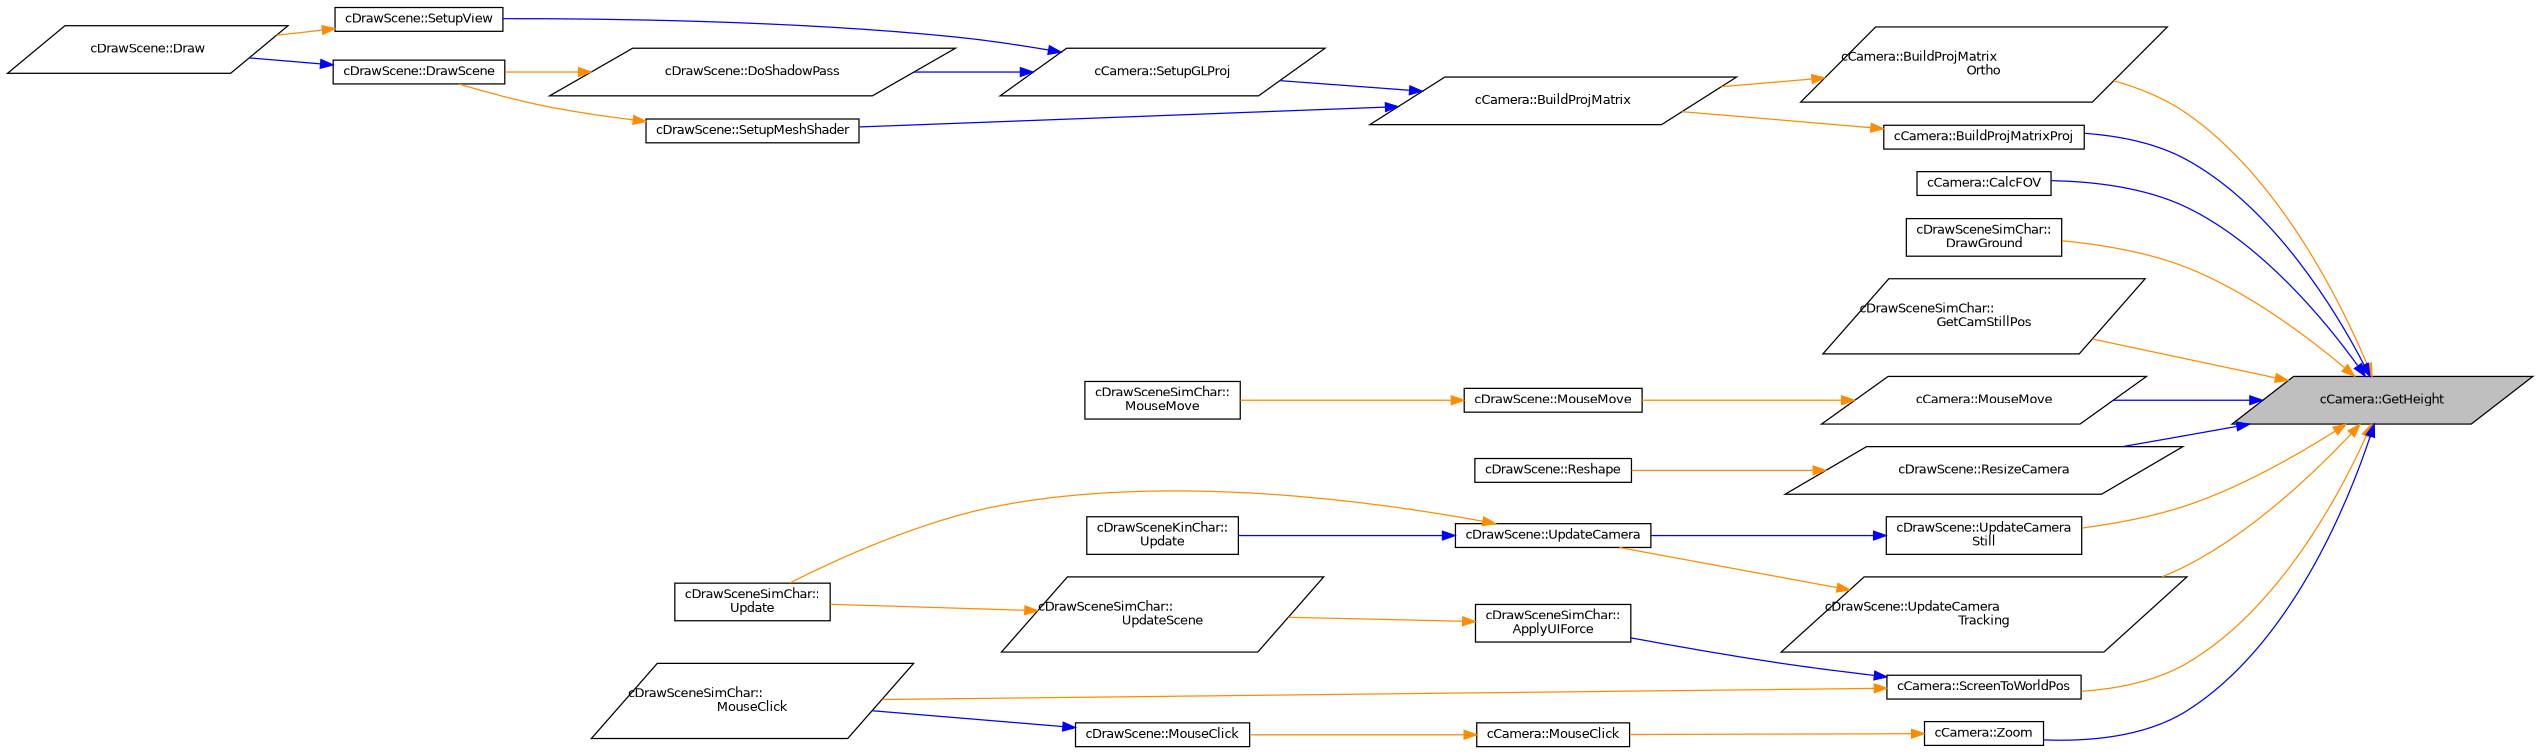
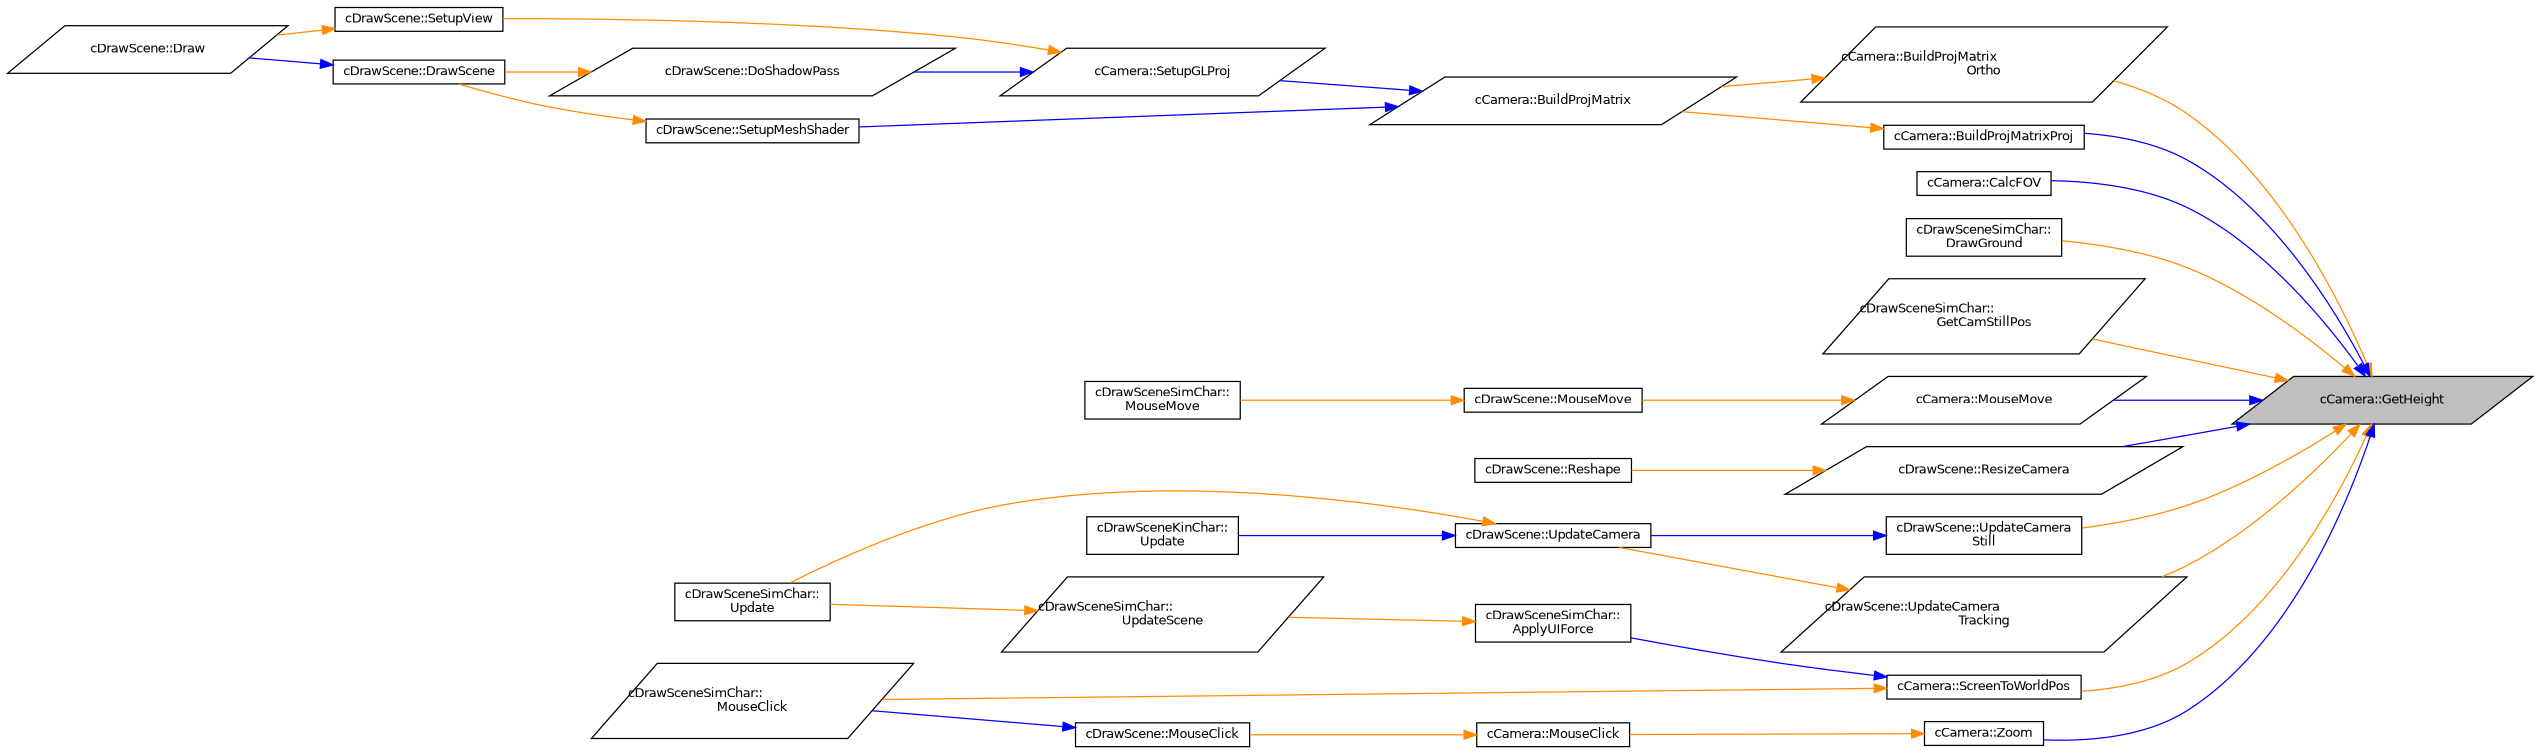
(776, 24) -> (776, 24)
